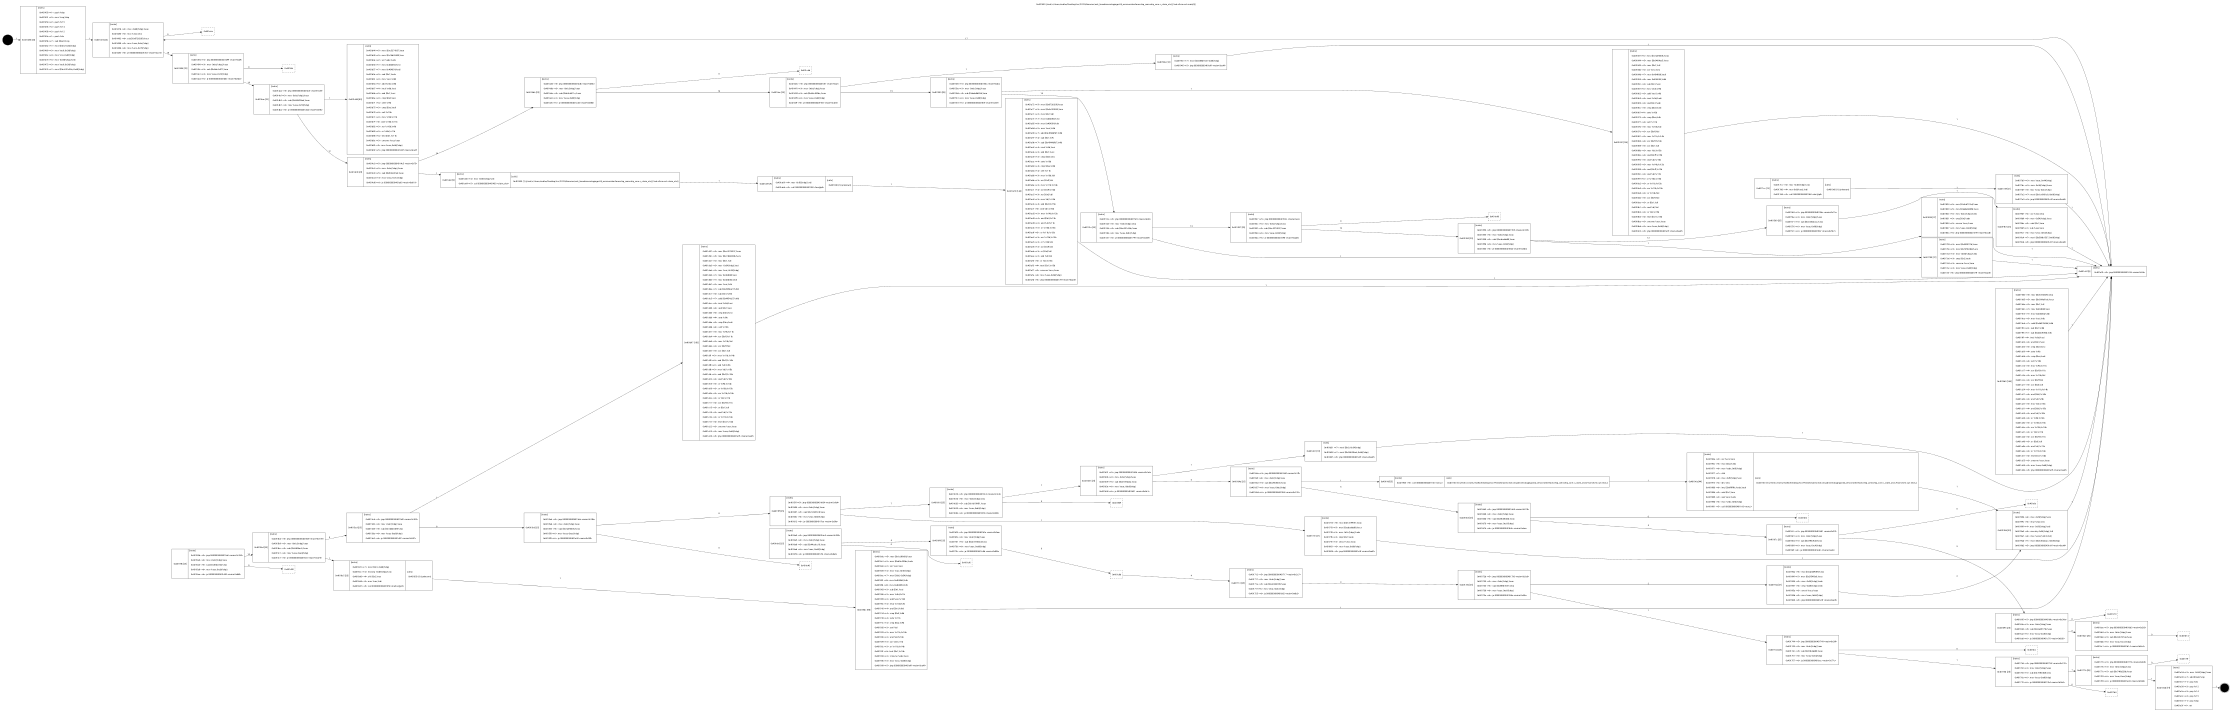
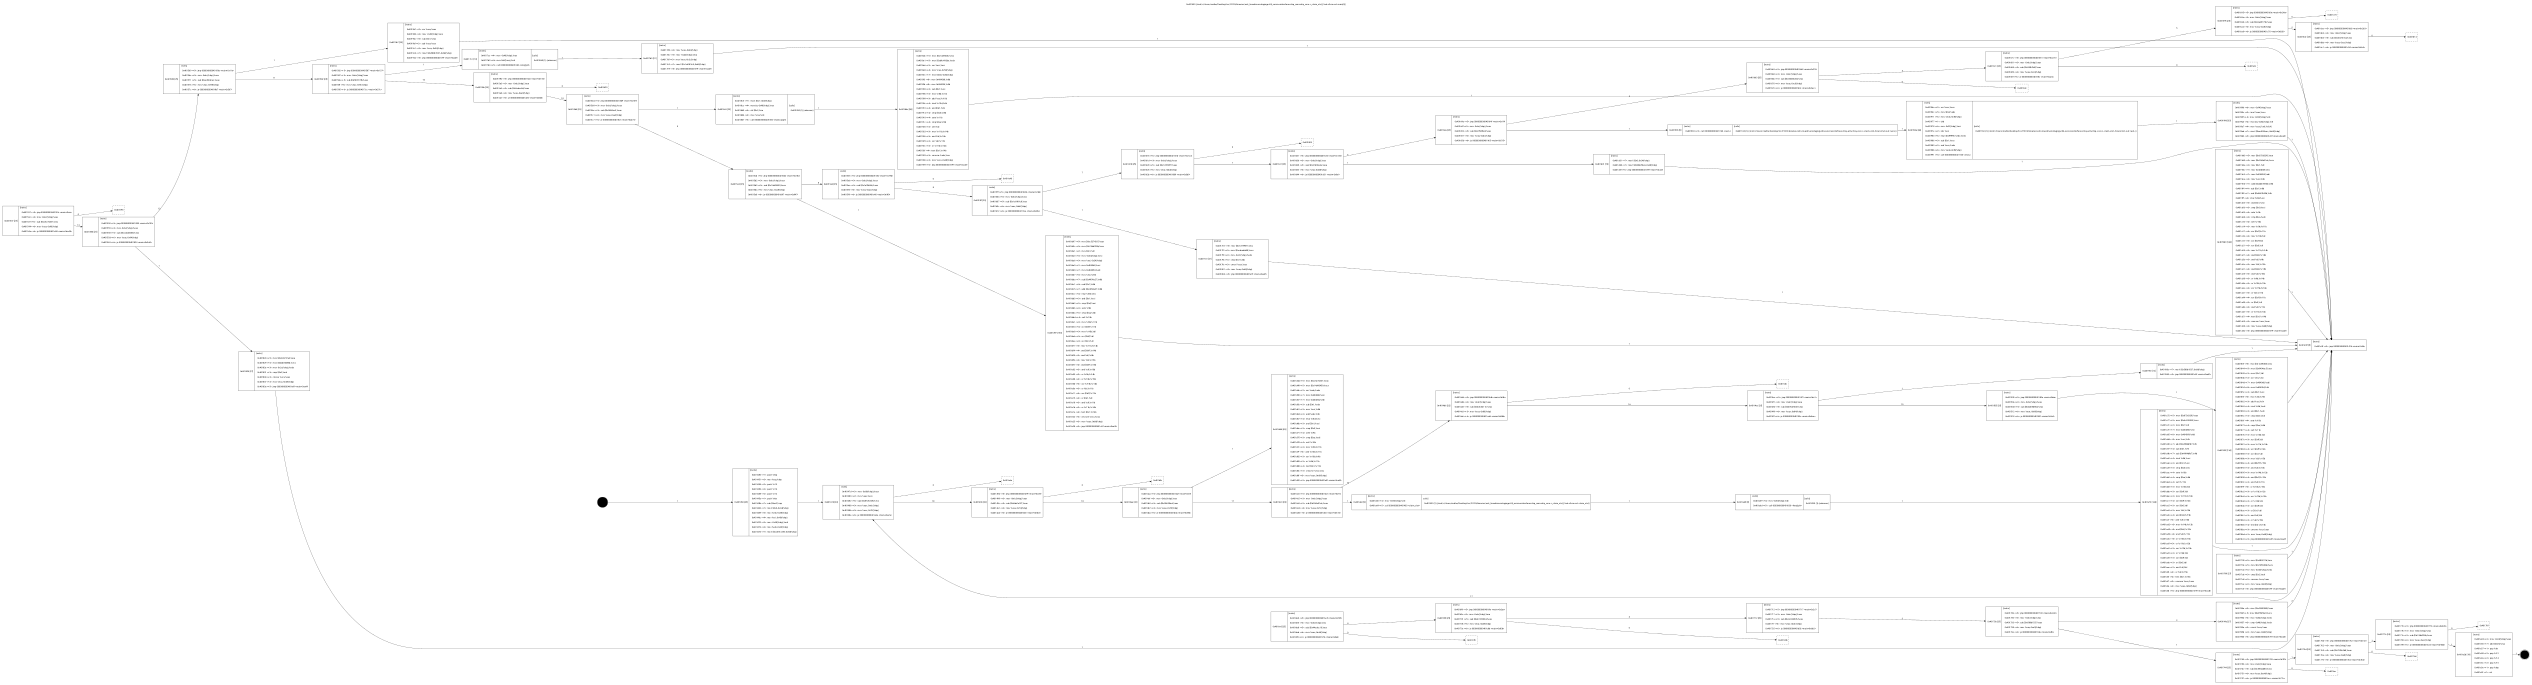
none -> (349, 79)
(1116, 227) -> none
(1175, 578) -> (1626, 618)
(1936, 594) -> (2316, 528)
